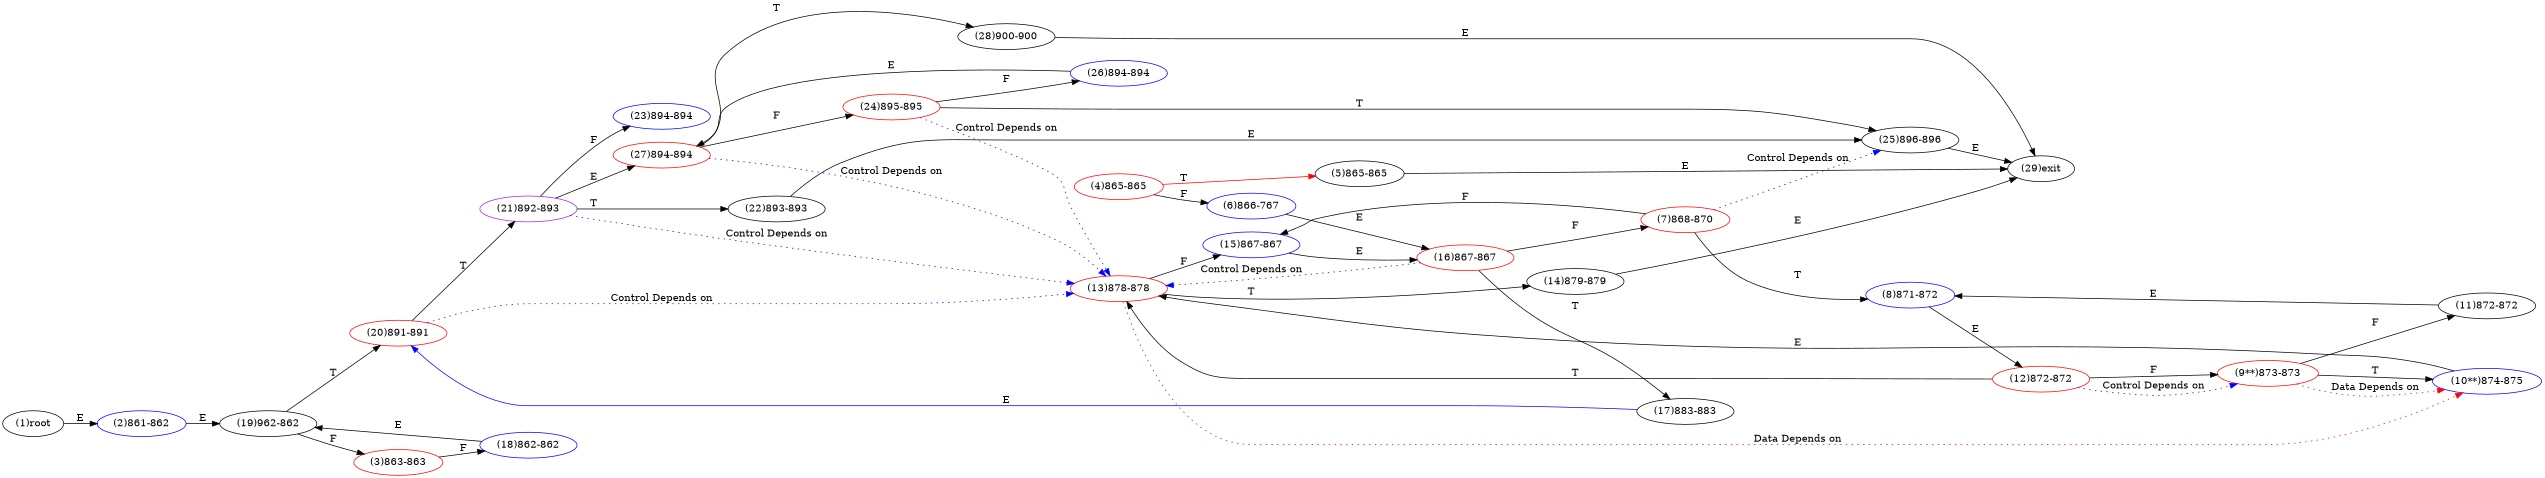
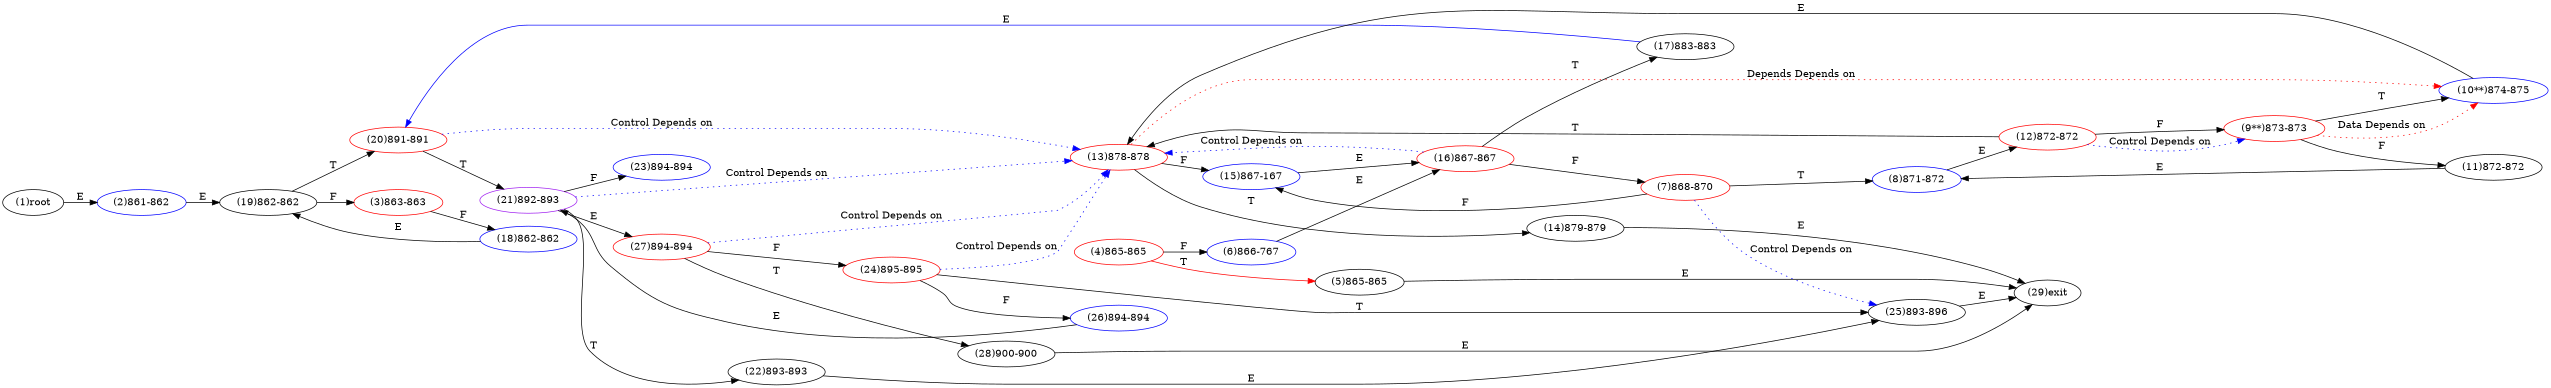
(874, 74) -> (802, 333)
(1910, 140) -> (1917, 312)
(1251, 245) -> (1251, 177)
(268, 424) -> (268, 202)
(1798, 439) -> (1801, 74)
